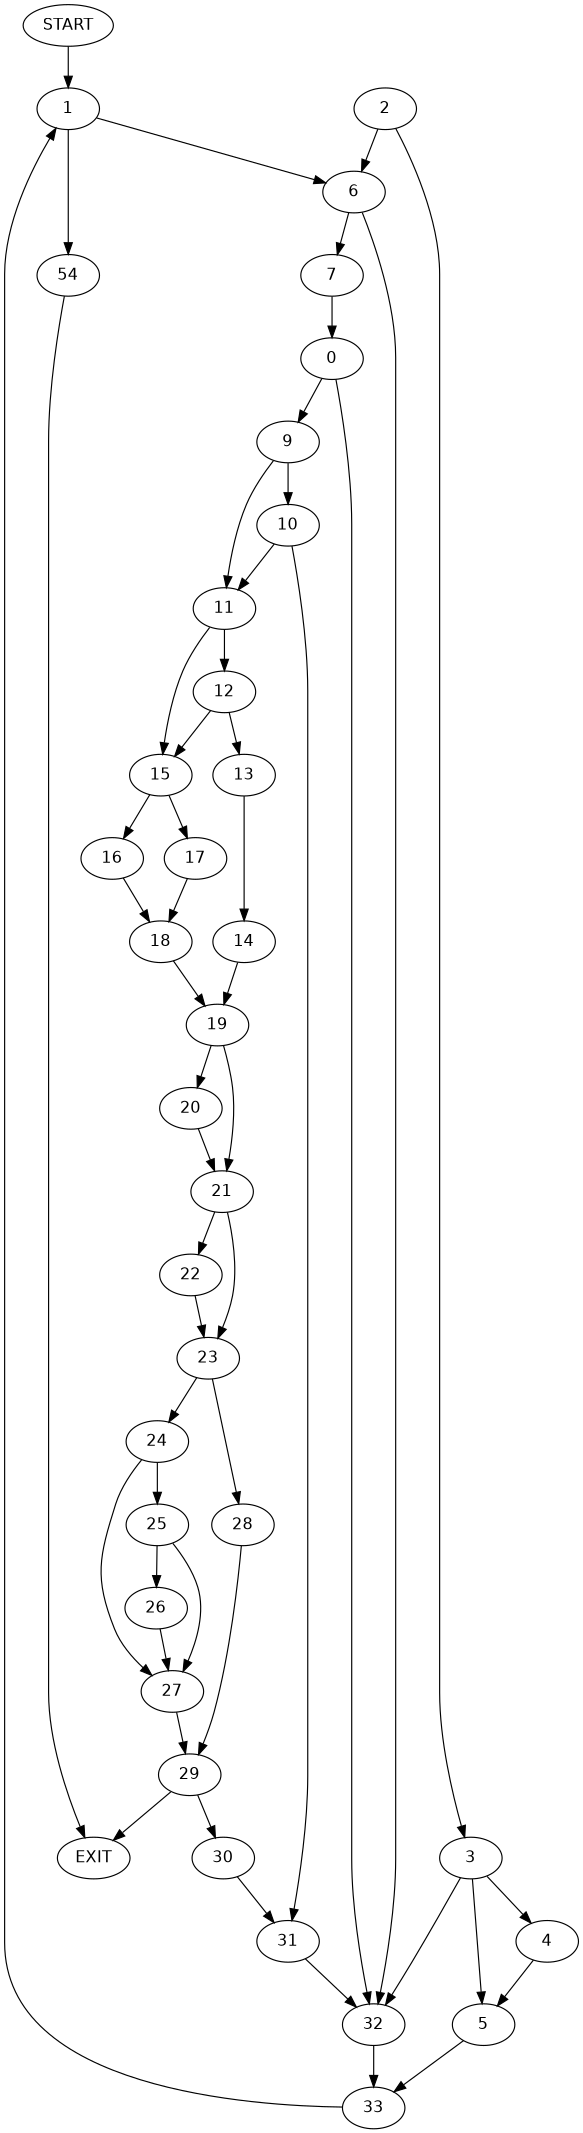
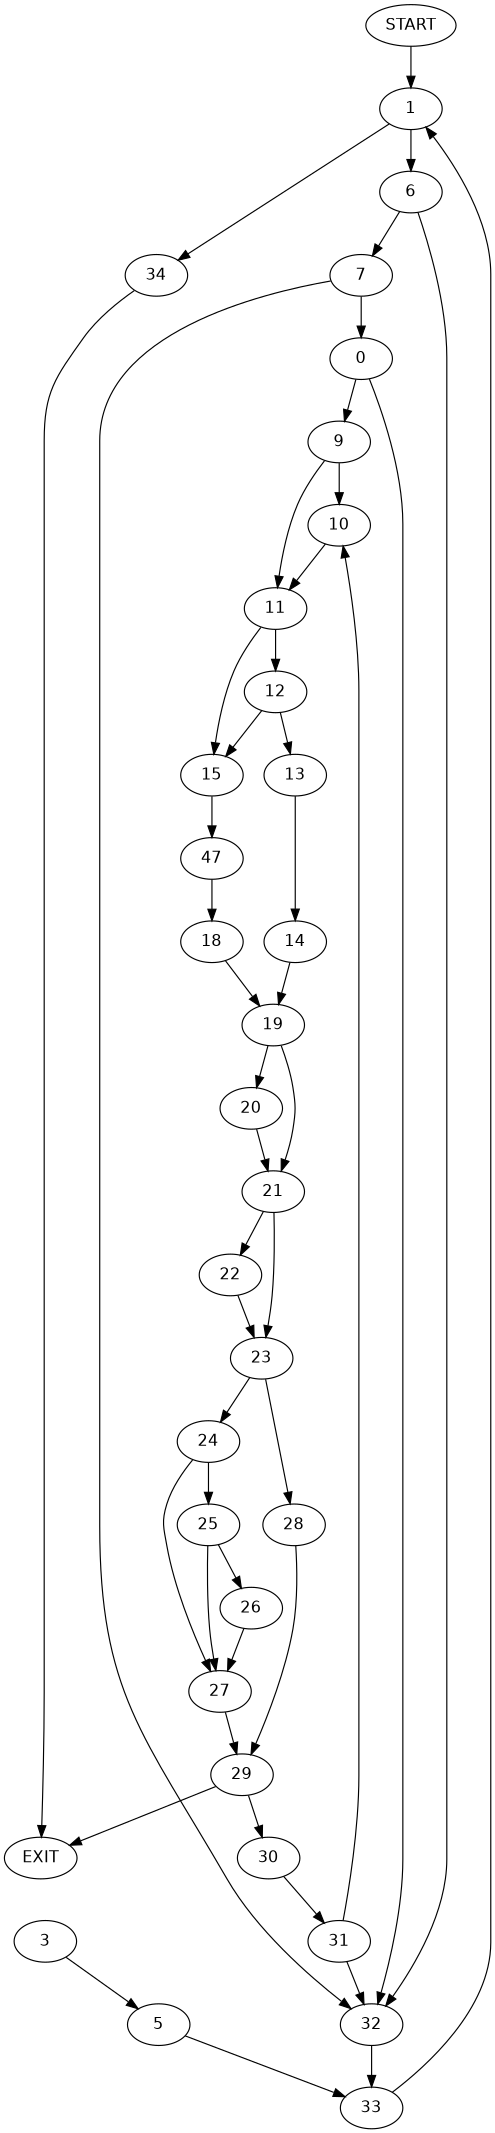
(385, 109) -> none
(68, 275) -> (156, 275)
(112, 858) -> none
(196, 858) -> (212, 858)
(308, 1227) -> (359, 1239)
(427, 1937) -> (100, 1107)
(547, 1941) -> none
